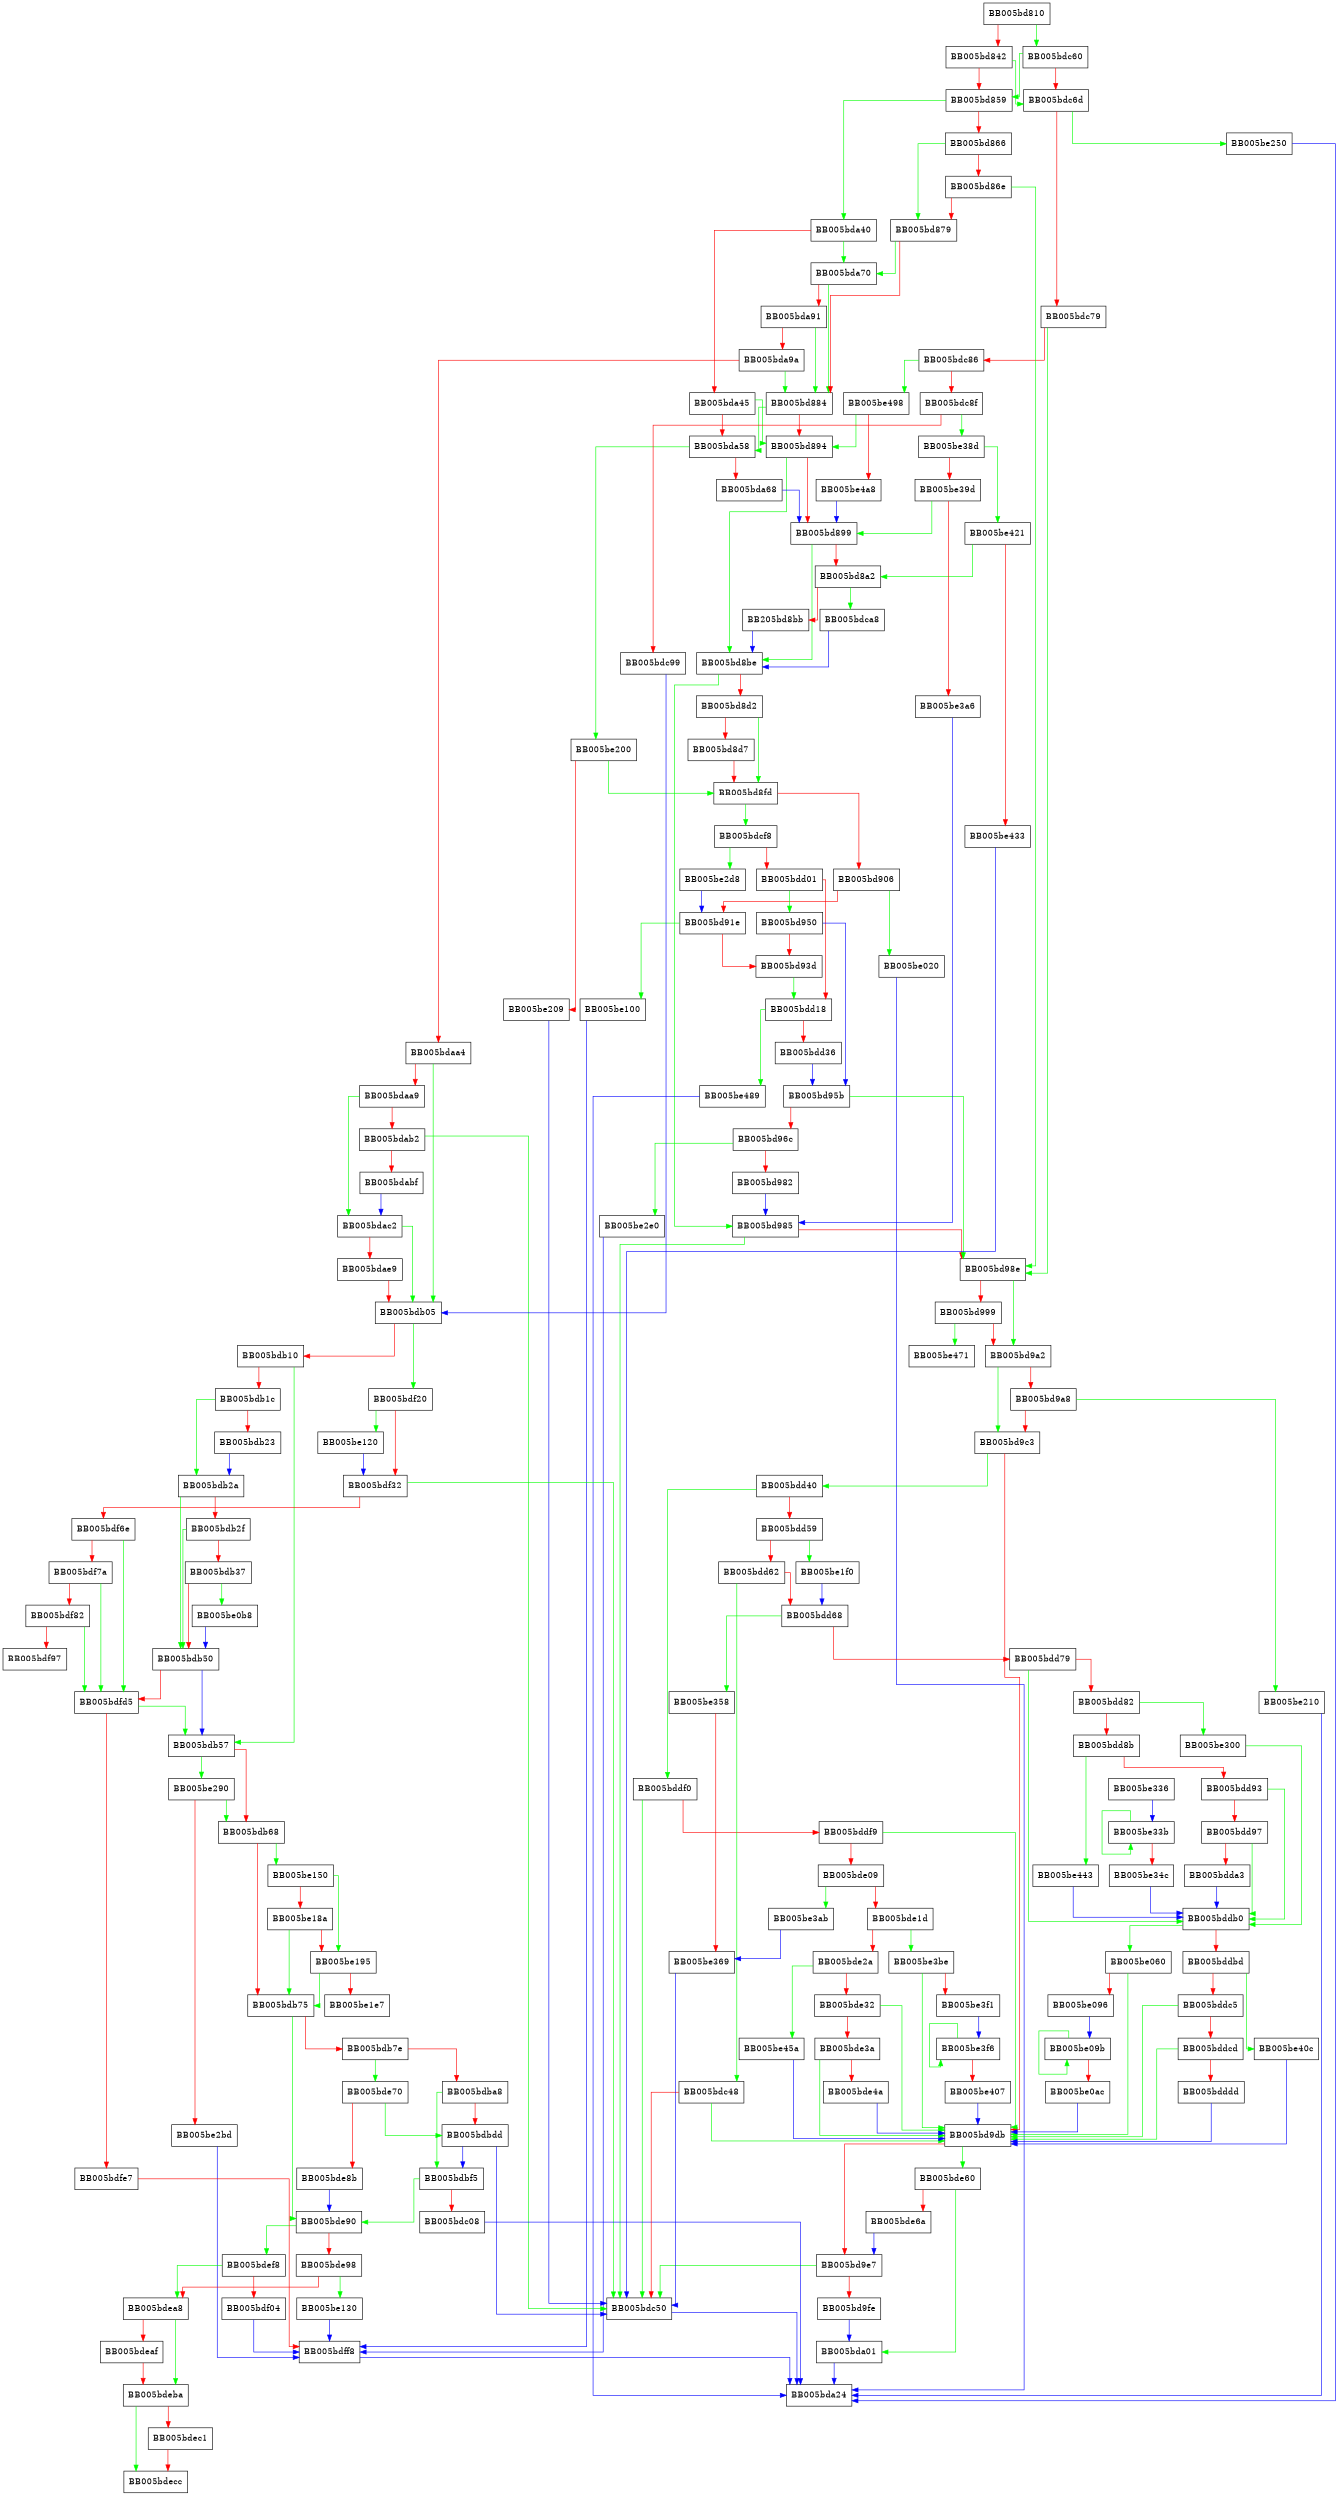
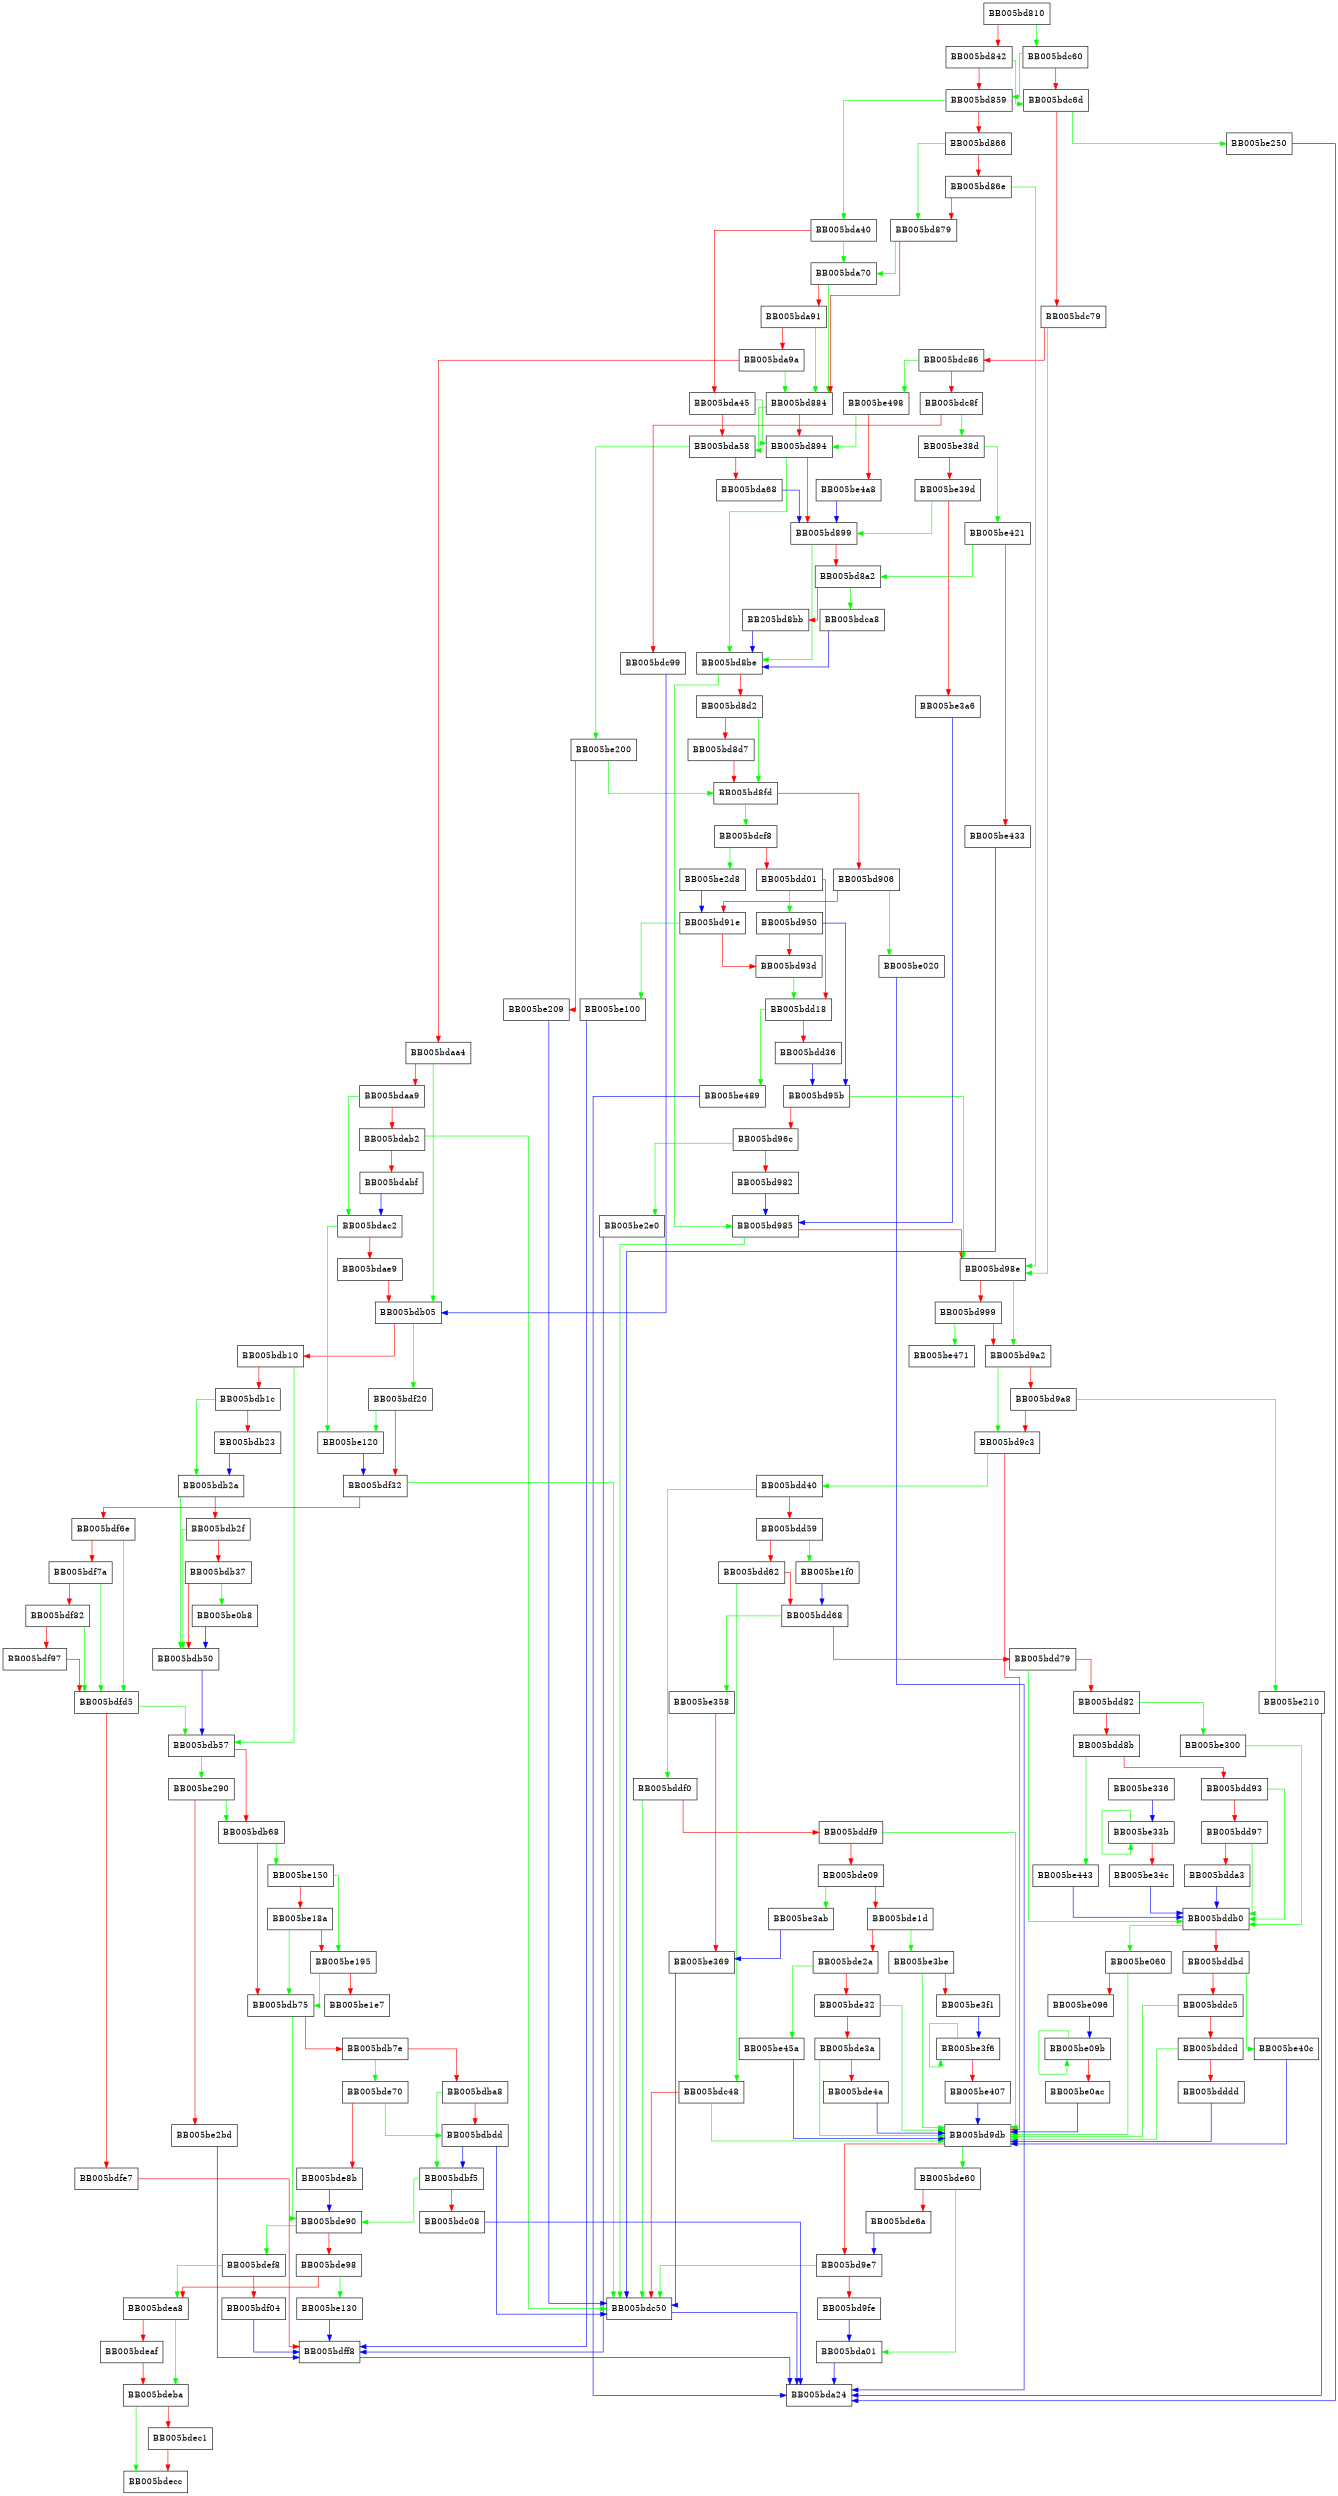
(413, 1256) -> (328, 1321)
(161, 1693) -> (80, 1666)
